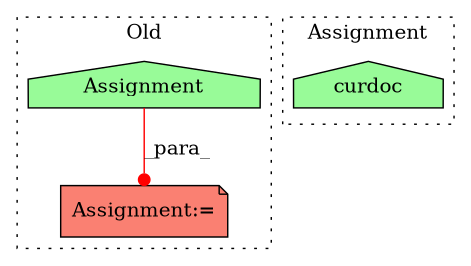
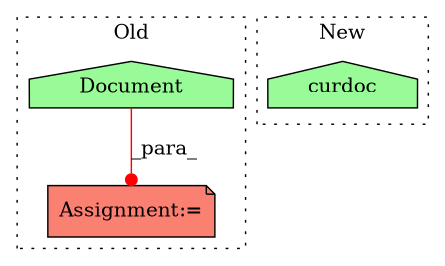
(368, 34) -> (343, 34)
(144, 87) -> (131, 87)
